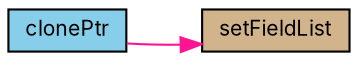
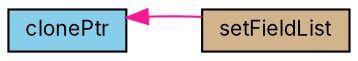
(154, 45) -> (175, 16)
